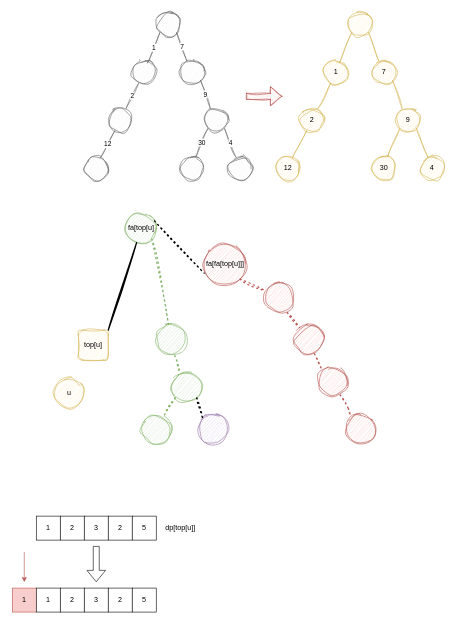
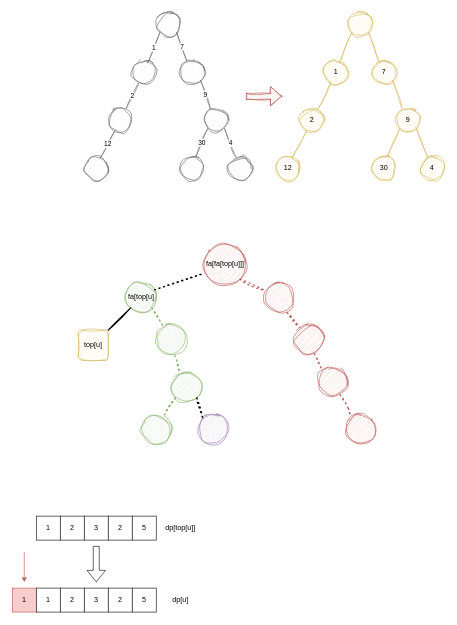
(141, 228) -> (141, 297)
(69, 393) -> none
none -> (180, 600)
